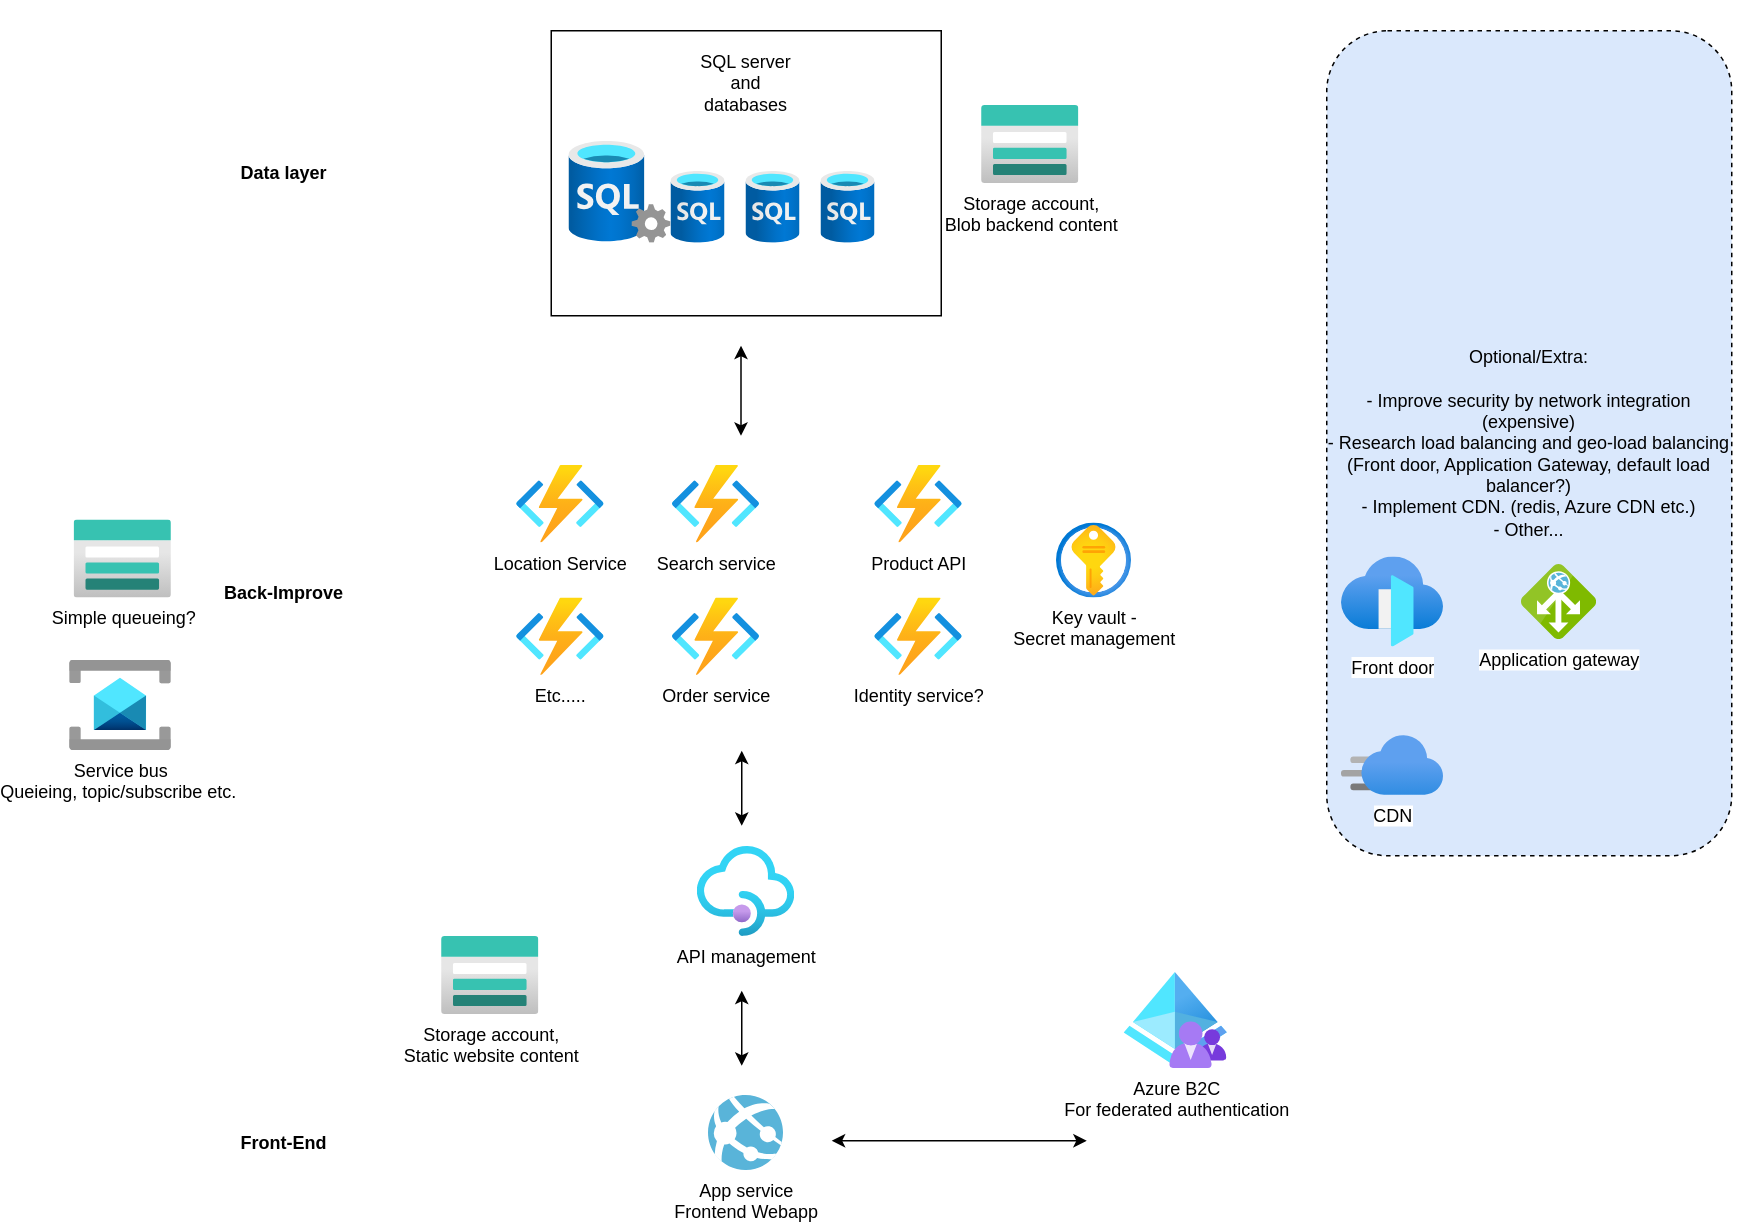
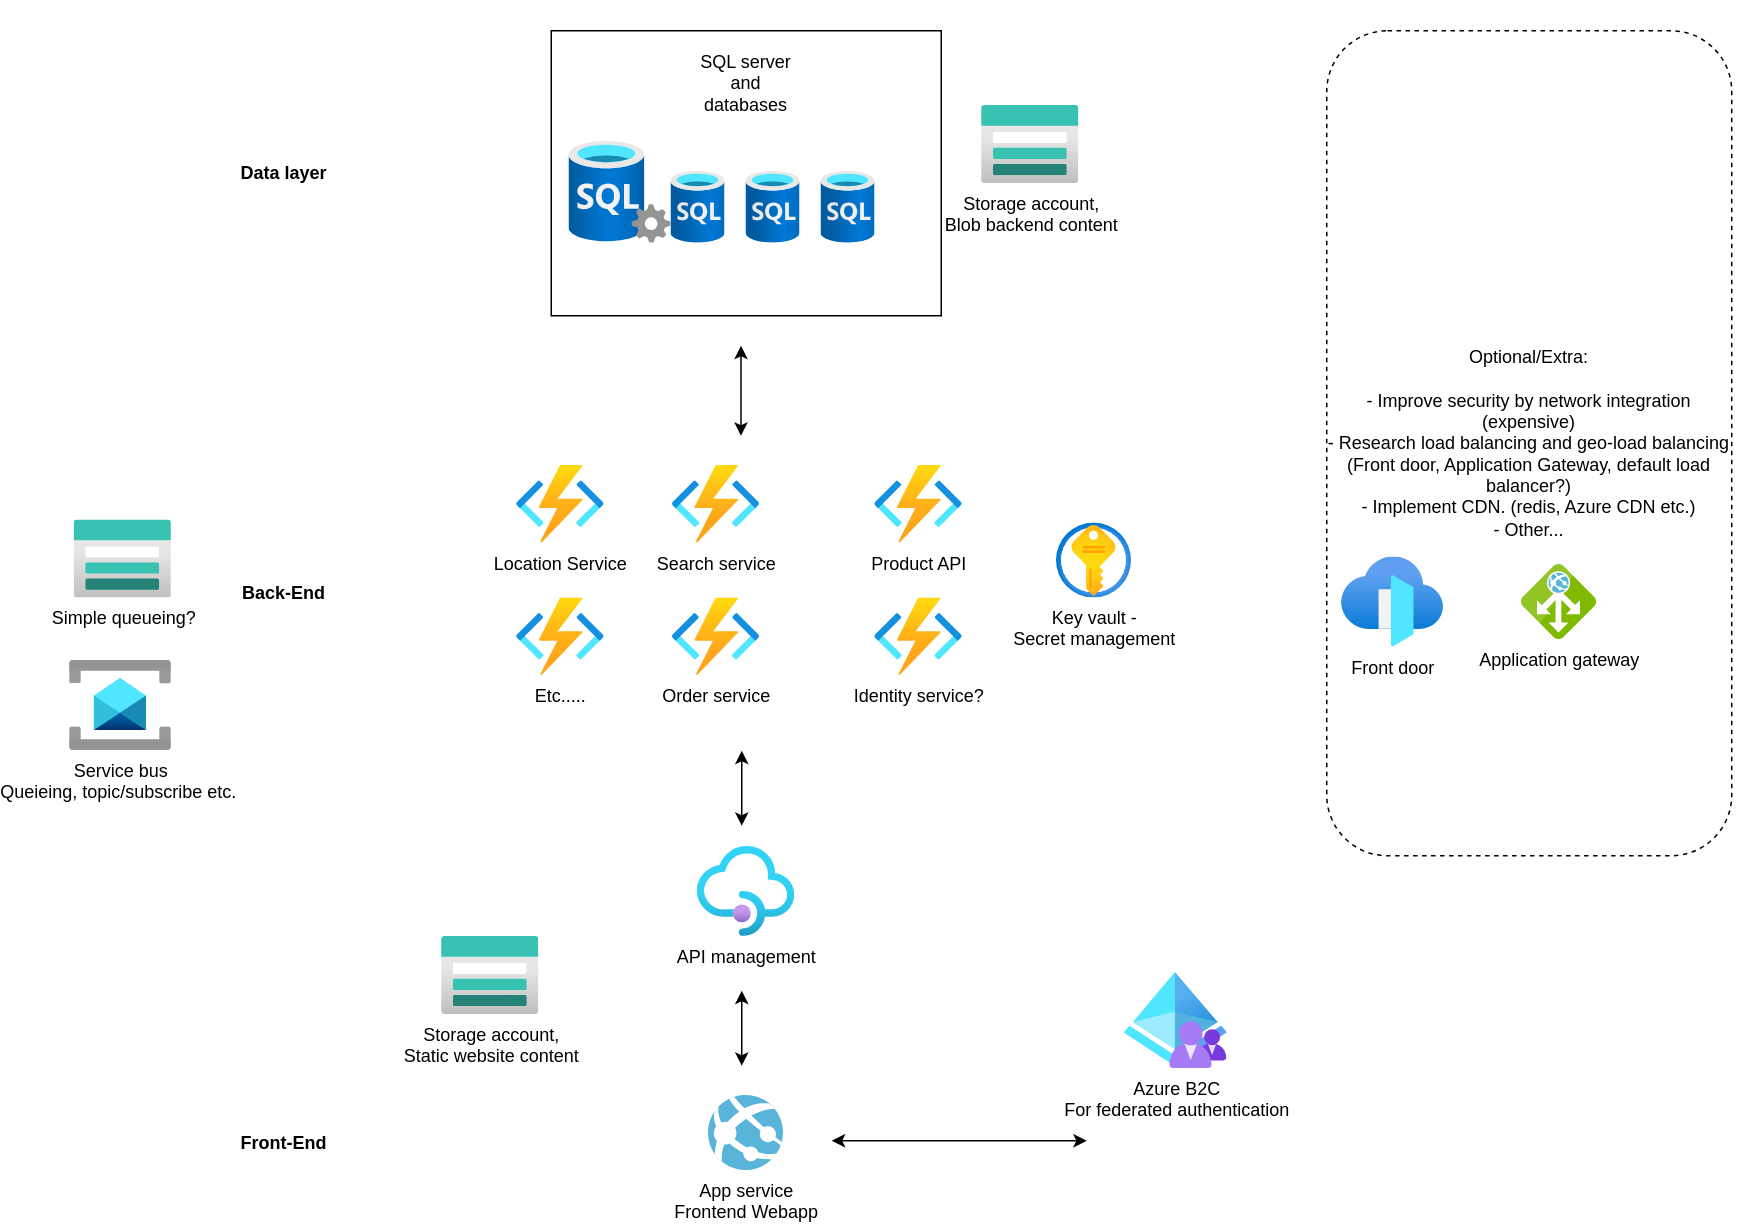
(1529, 443) -> (1529, 443)
(284, 593) -> (284, 593)
(1393, 766) -> none
